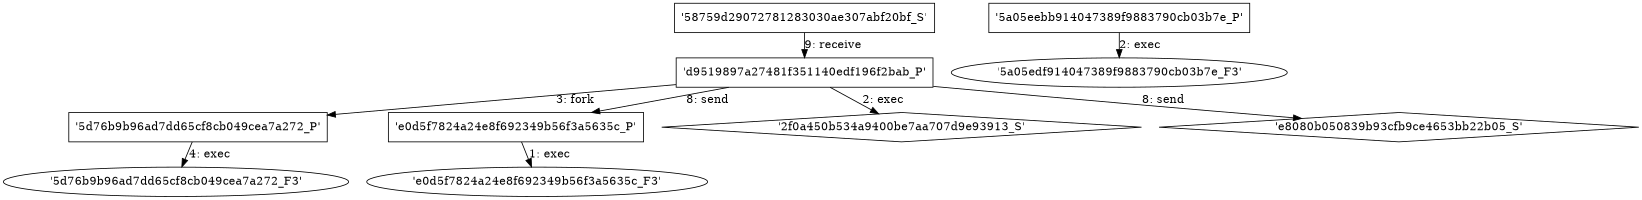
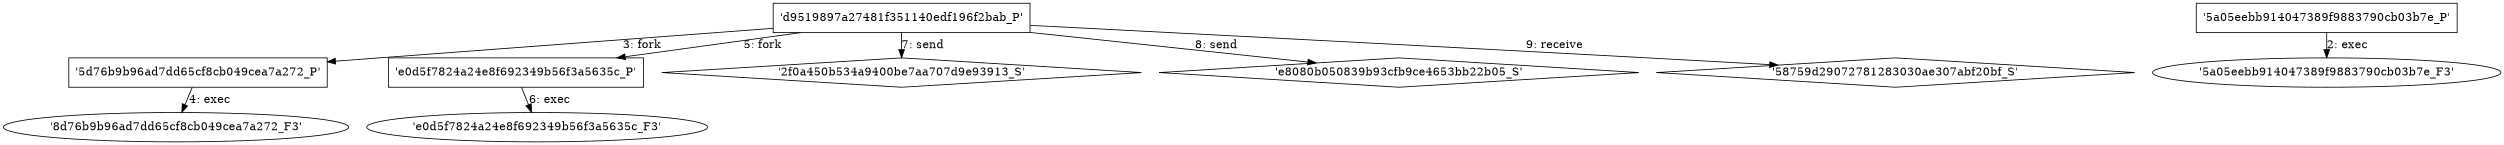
(805, 18) -> (1895, 73)
(805, 41) -> (1400, 45)
(1119, 73) -> (2327, 73)
(708, 100) -> (763, 45)
(883, 100) -> (923, 45)
(550, 154) -> (550, 100)
(176, 182) -> (176, 127)
